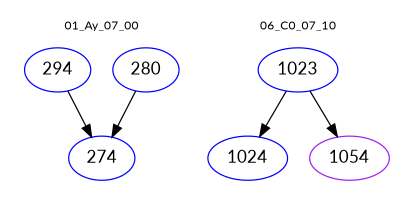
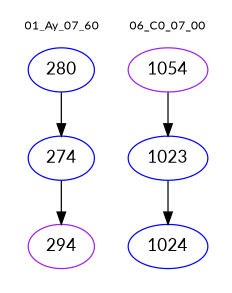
(102, 26) -> (62, 26)
(299, 26) -> (168, 26)
(58, 70) -> (61, 247)
(320, 108) -> (168, 108)
(77, 109) -> (61, 196)
